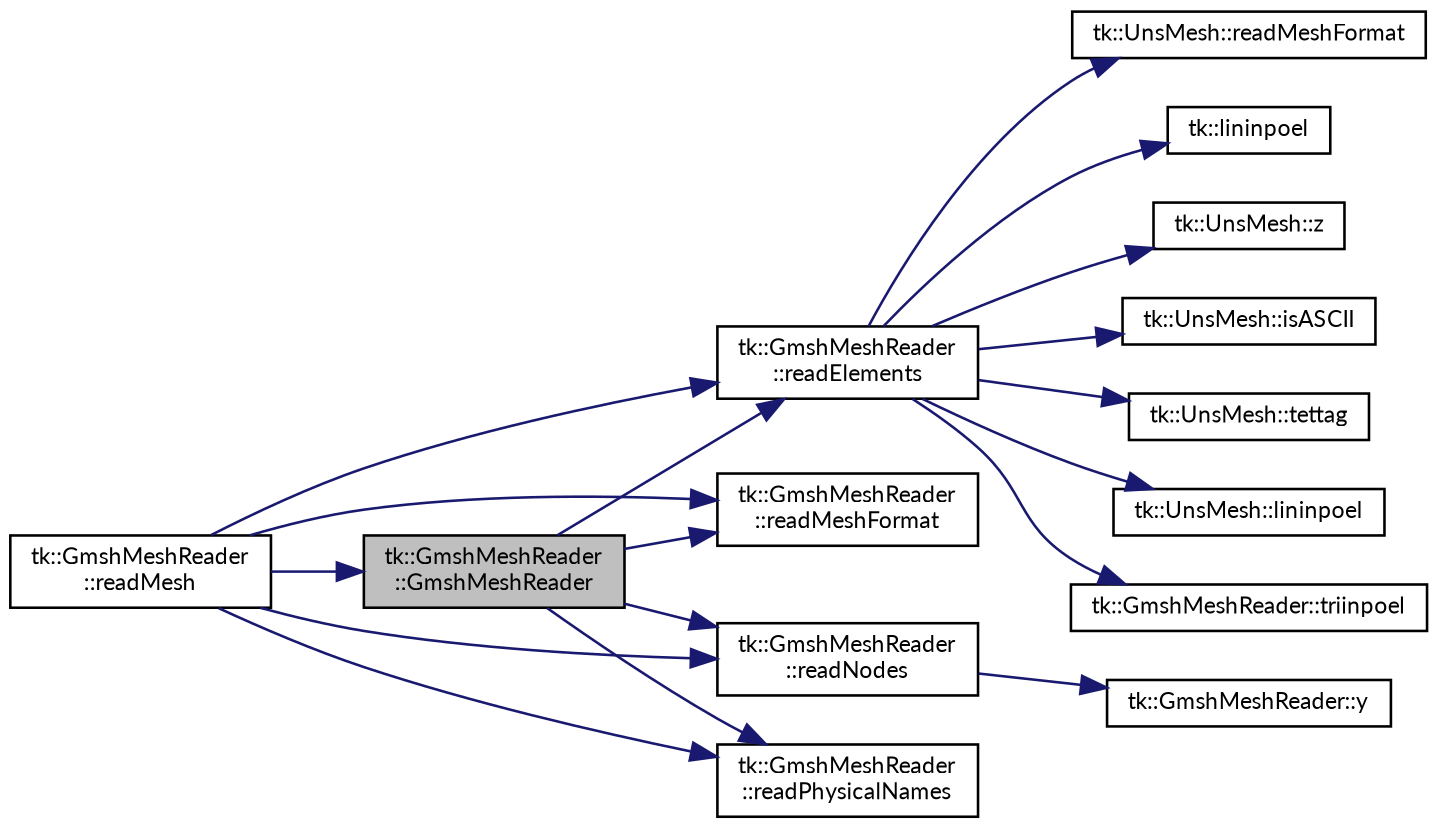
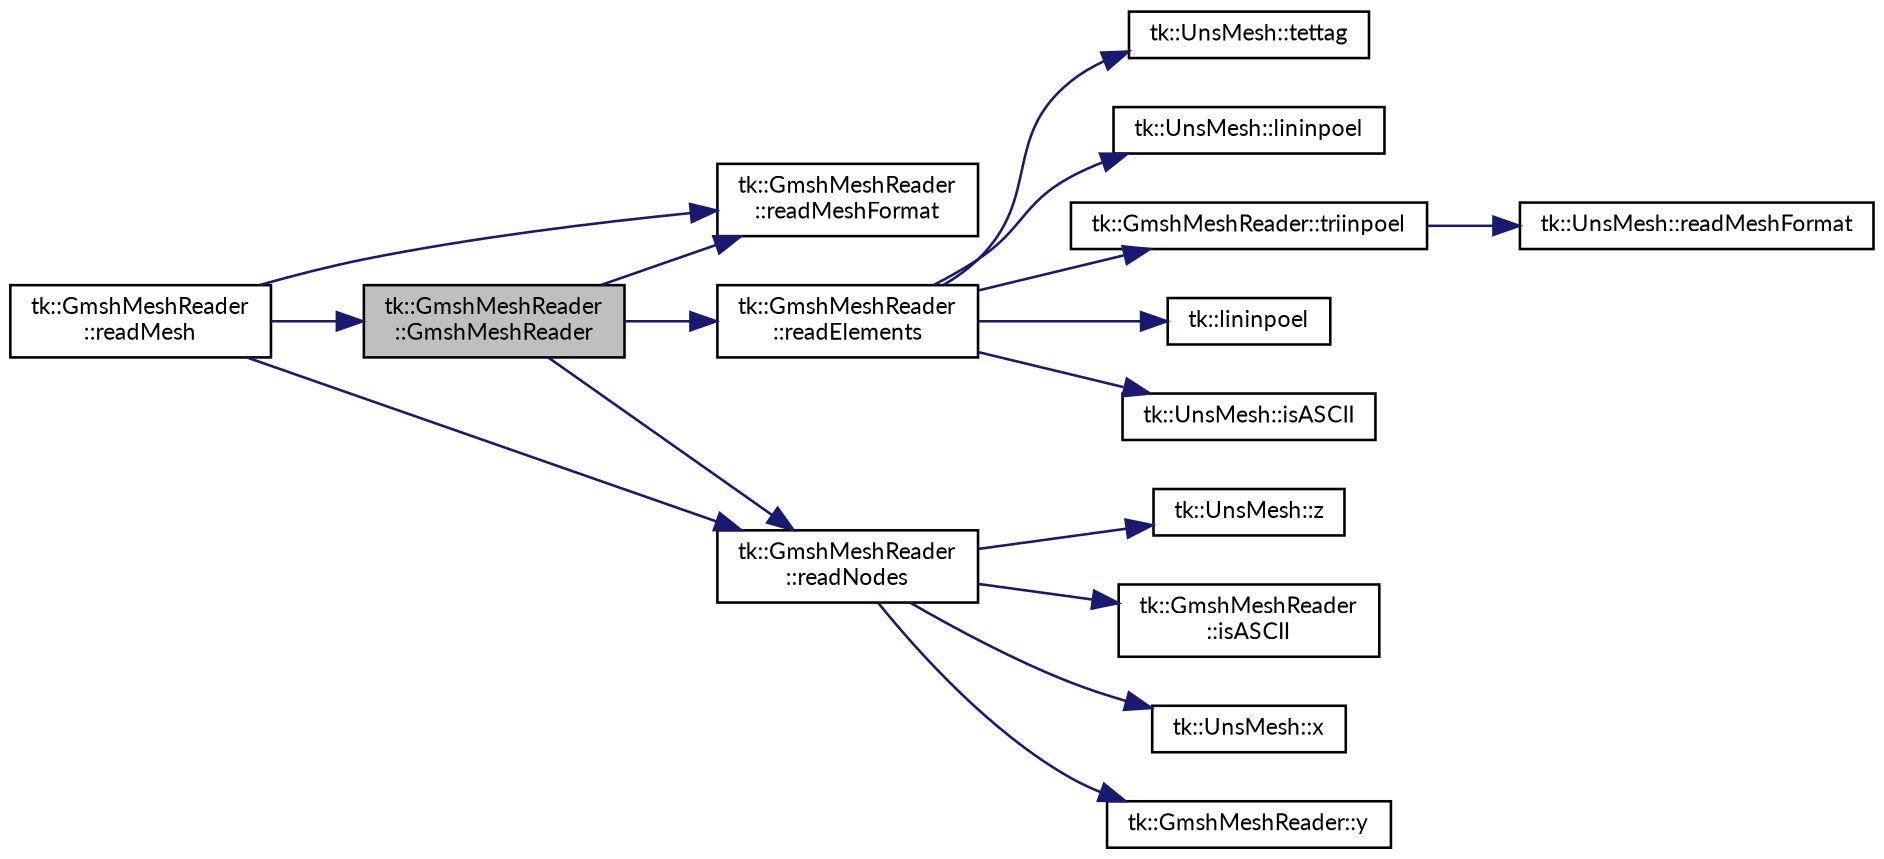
(964, 181) -> (1460, 226)
(1029, 287) -> (1053, 539)
(445, 443) -> none
none -> (1249, 621)
none -> (1249, 729)
(848, 781) -> none
